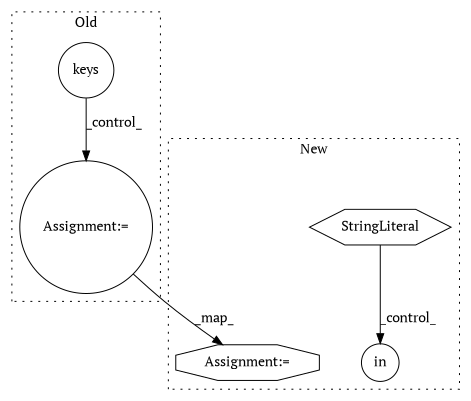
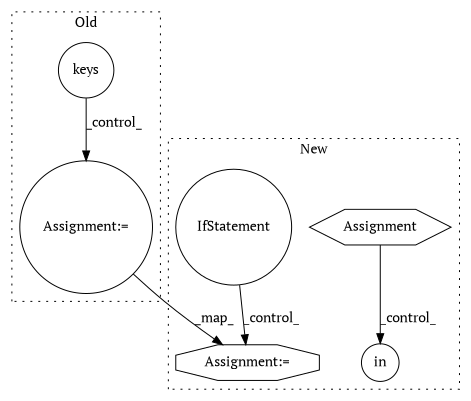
none -> (234, 227)
(380, 227) -> (380, 227)
